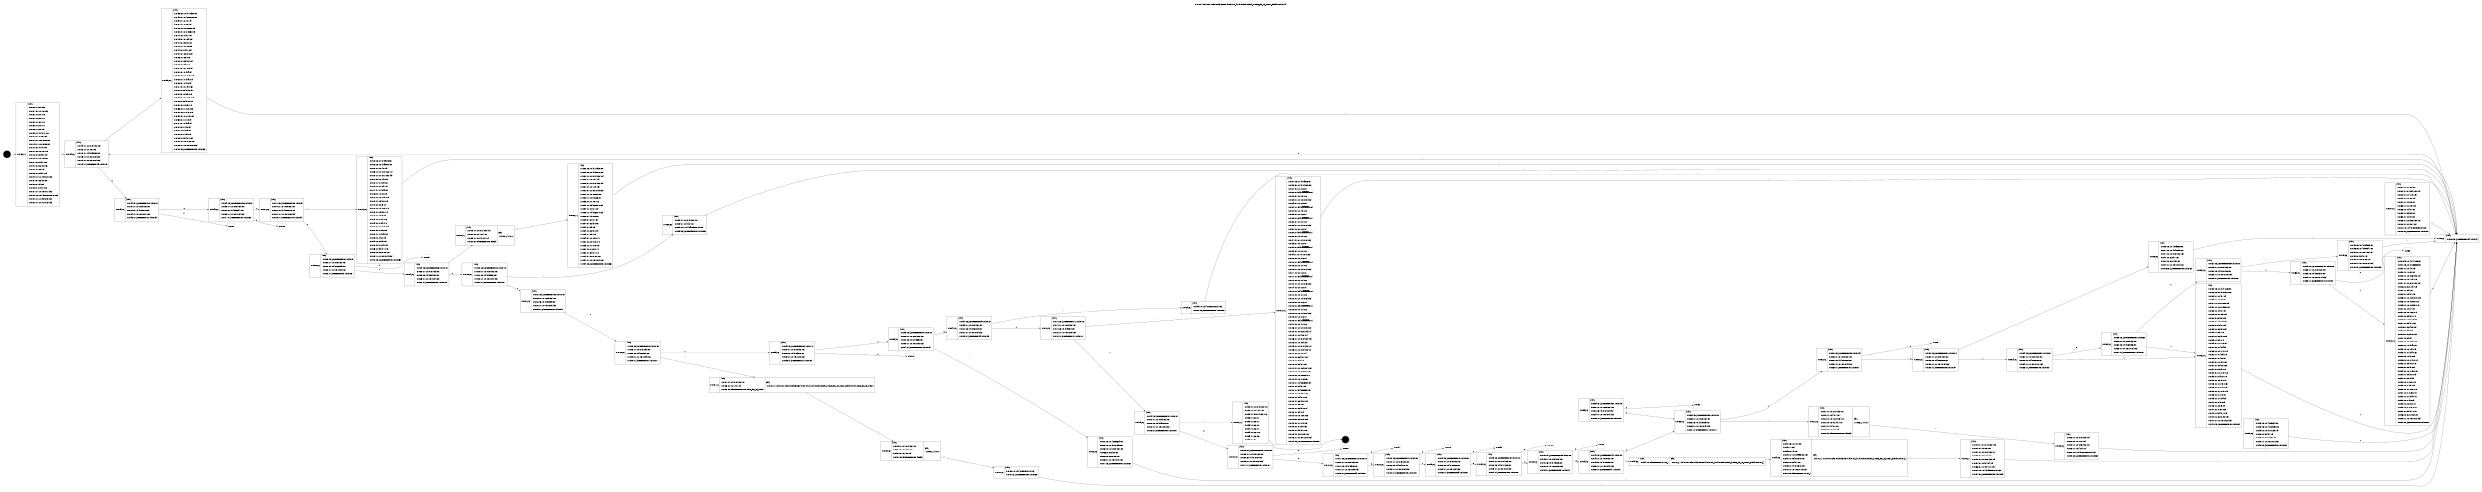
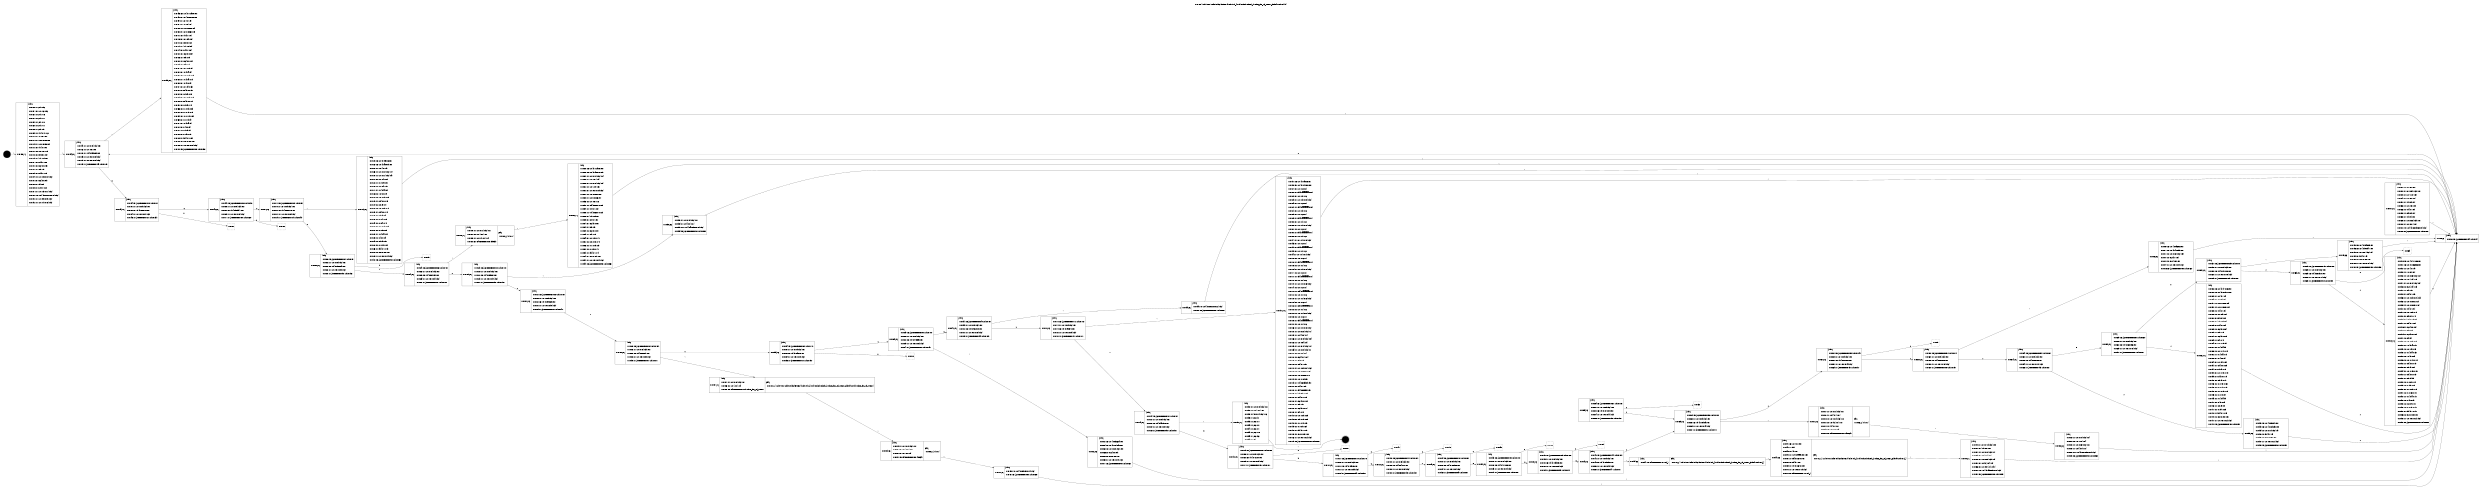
(2123, 359) -> (2143, 413)
